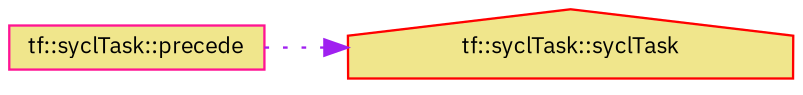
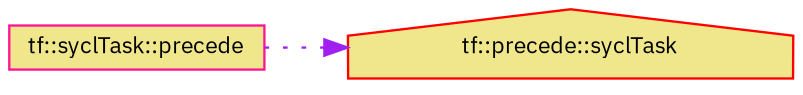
(571, 48) -> (571, 48)
